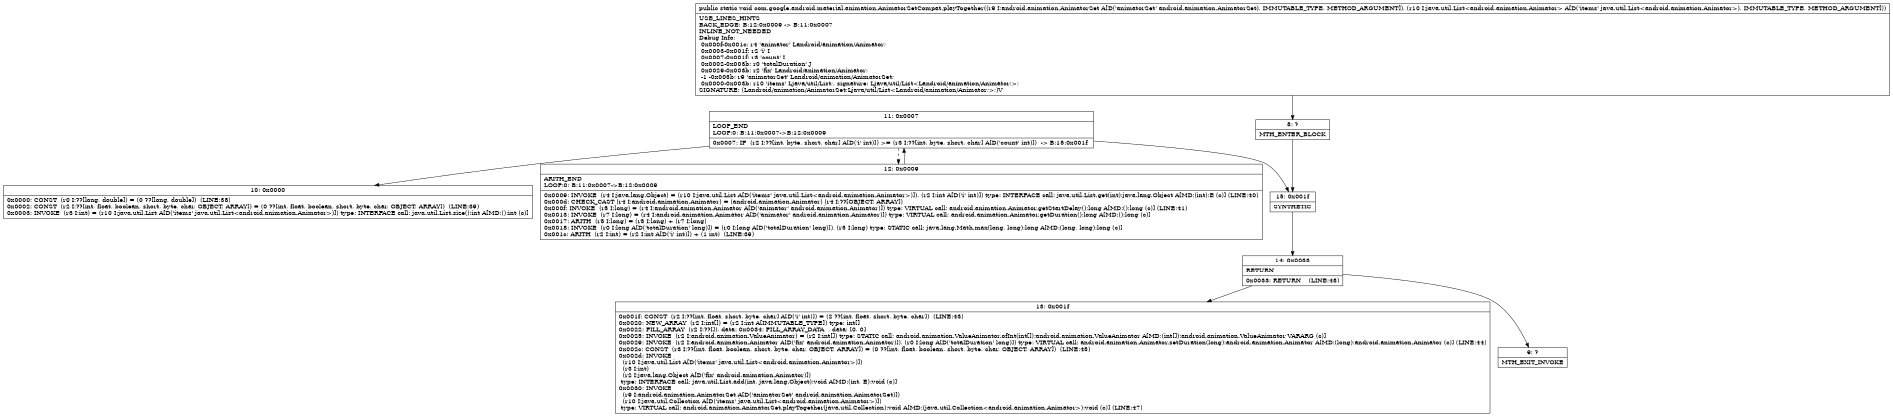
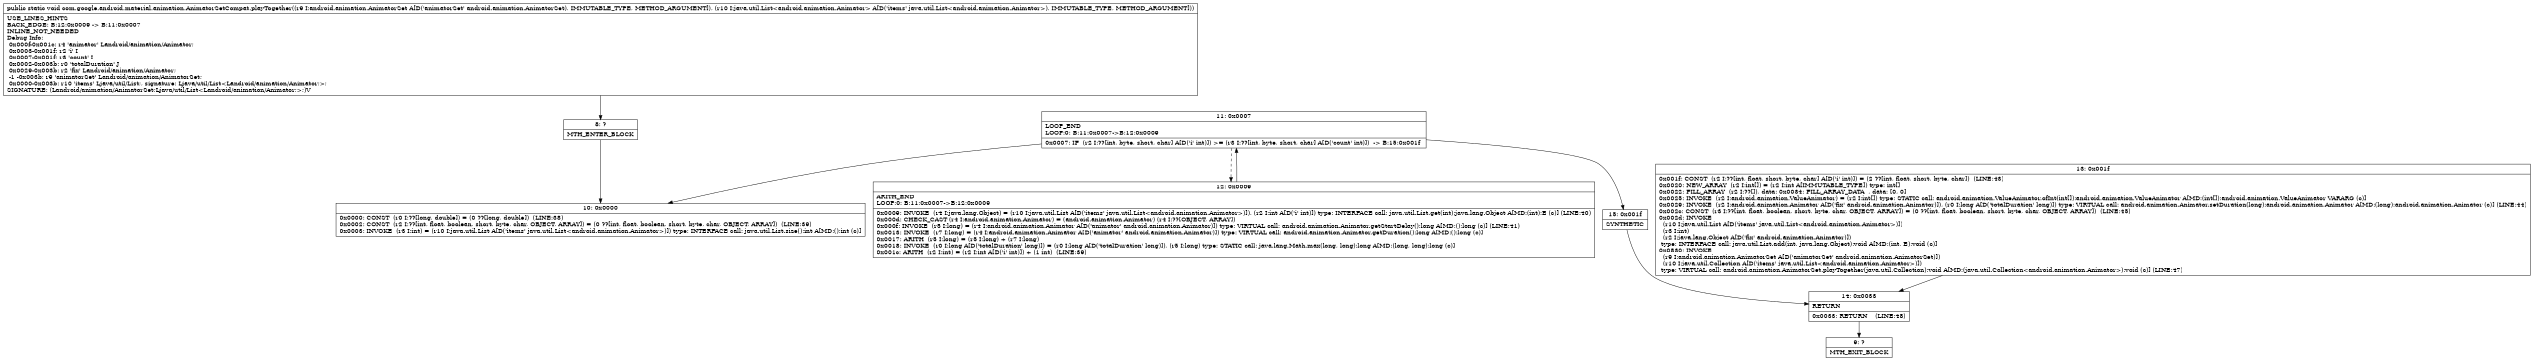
(1293, 164) -> (601, 169)
(1232, 293) -> (1923, 283)
(1533, 362) -> (1859, 352)
(647, 388) -> (1688, 251)
